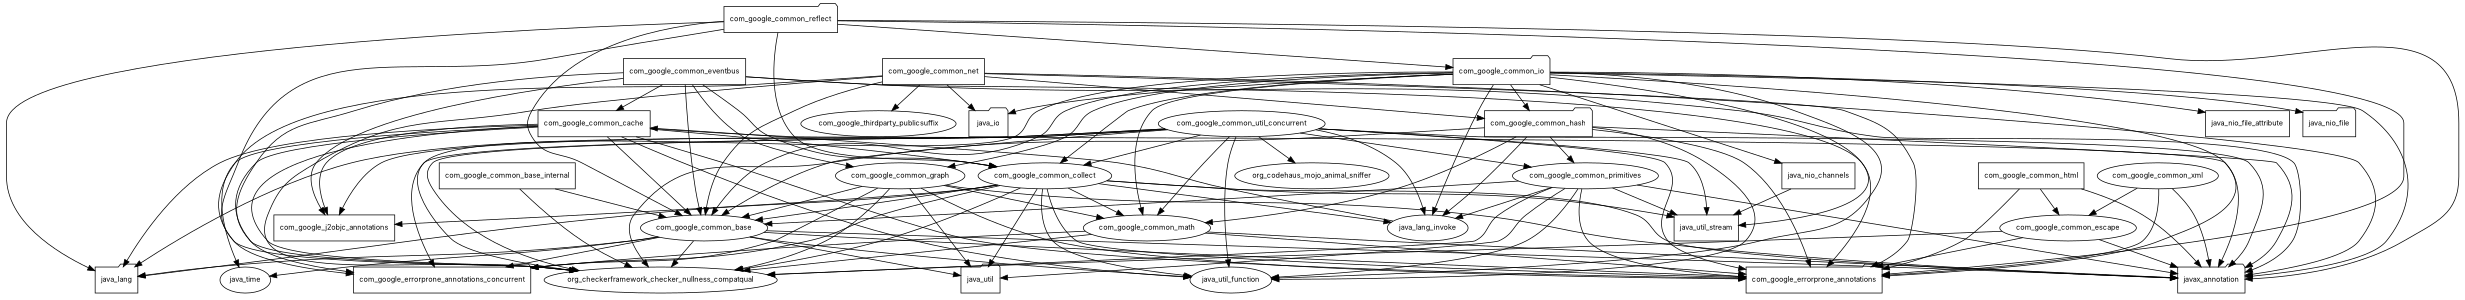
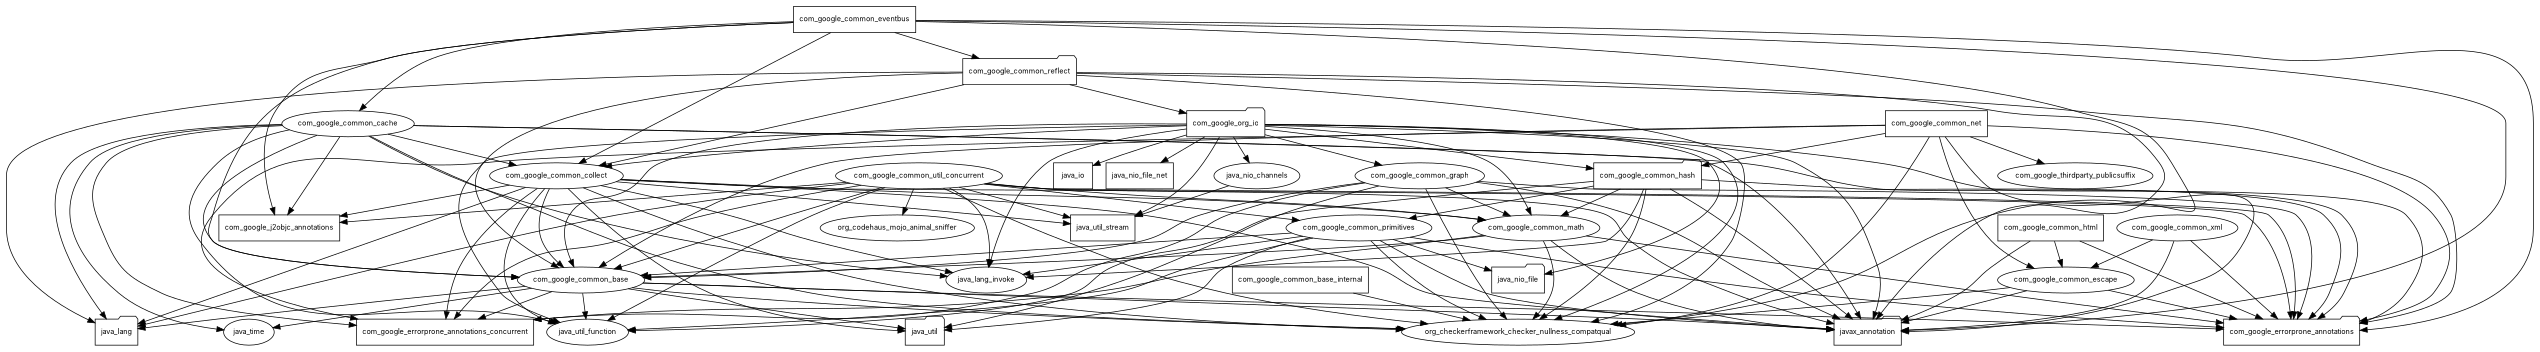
(1501, 72) -> (1226, 124)
(958, 95) -> (1969, 211)
(594, 124) -> (348, 124)
(988, 124) -> (1073, 176)
(2248, 124) -> (1140, 176)
(776, 149) -> (933, 44)
(1146, 149) -> none
(1028, 154) -> (633, 229)
(1818, 176) -> (1257, 176)
(1641, 200) -> (1427, 250)
(607, 202) -> (1068, 261)
(442, 280) -> (445, 332)
